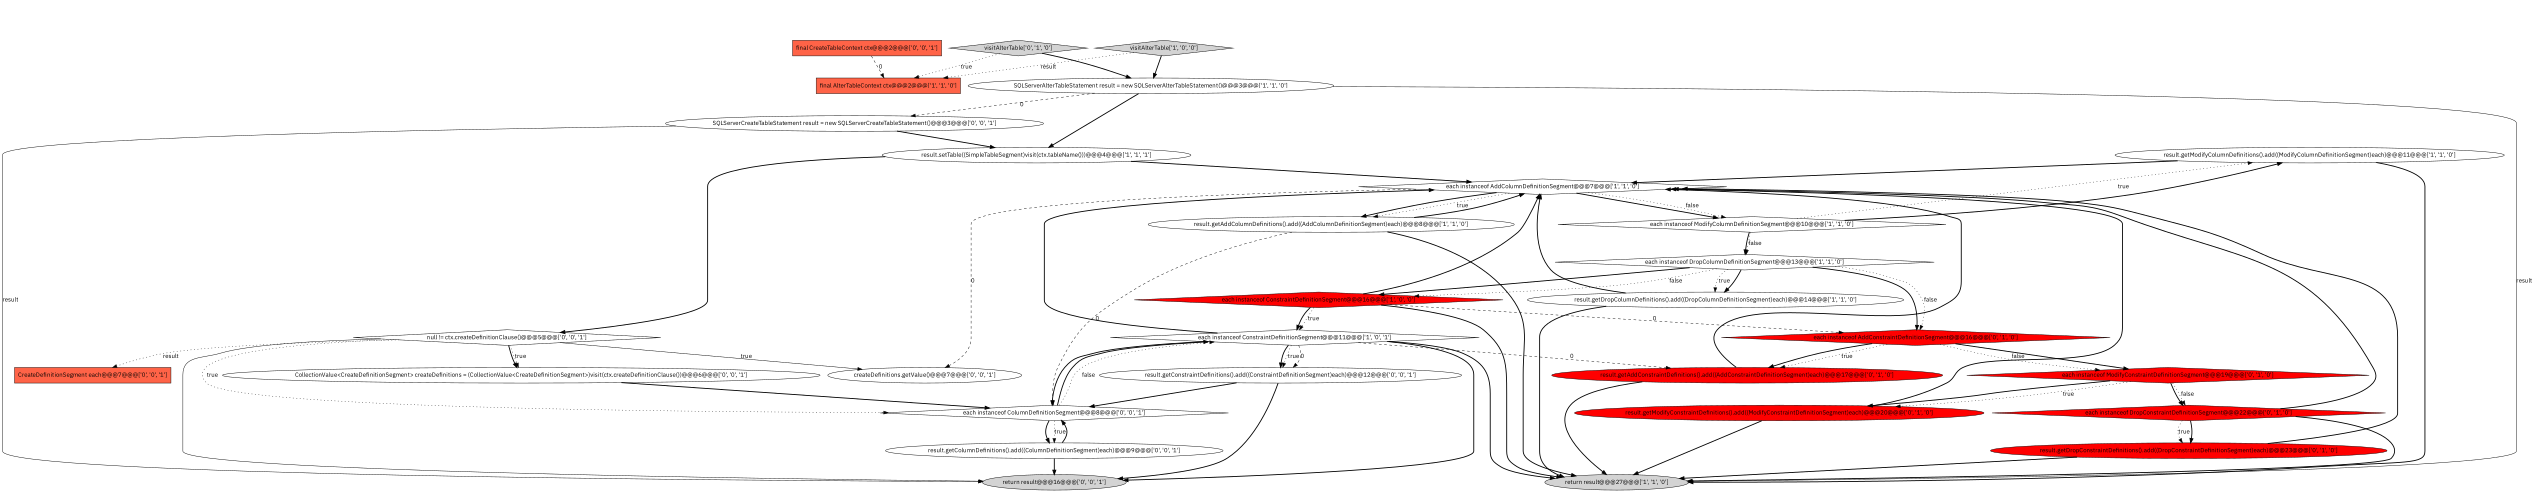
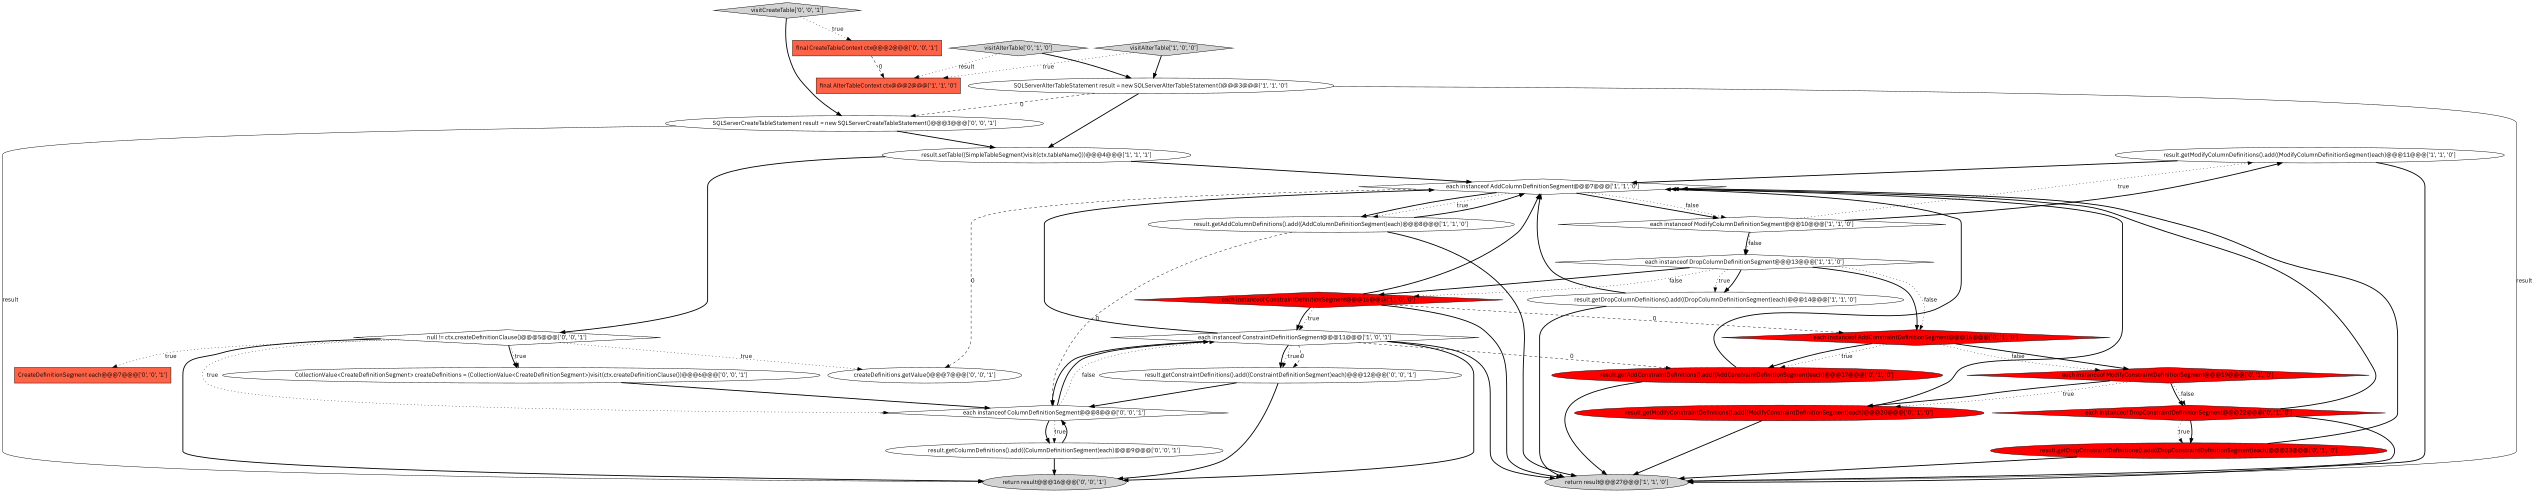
none -> (787, 10)
(967, 67) -> (967, 67)
(1048, 67) -> (1048, 67)
(171, 356) -> (171, 356)
(709, 356) -> (709, 356)
(438, 471) -> (438, 471)
